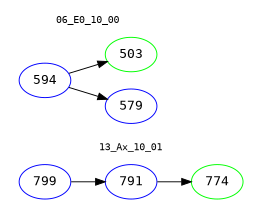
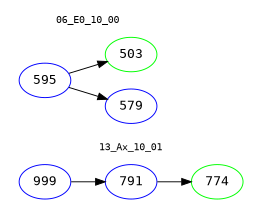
(45, 80) -> (45, 80)
(45, 182) -> (45, 182)
